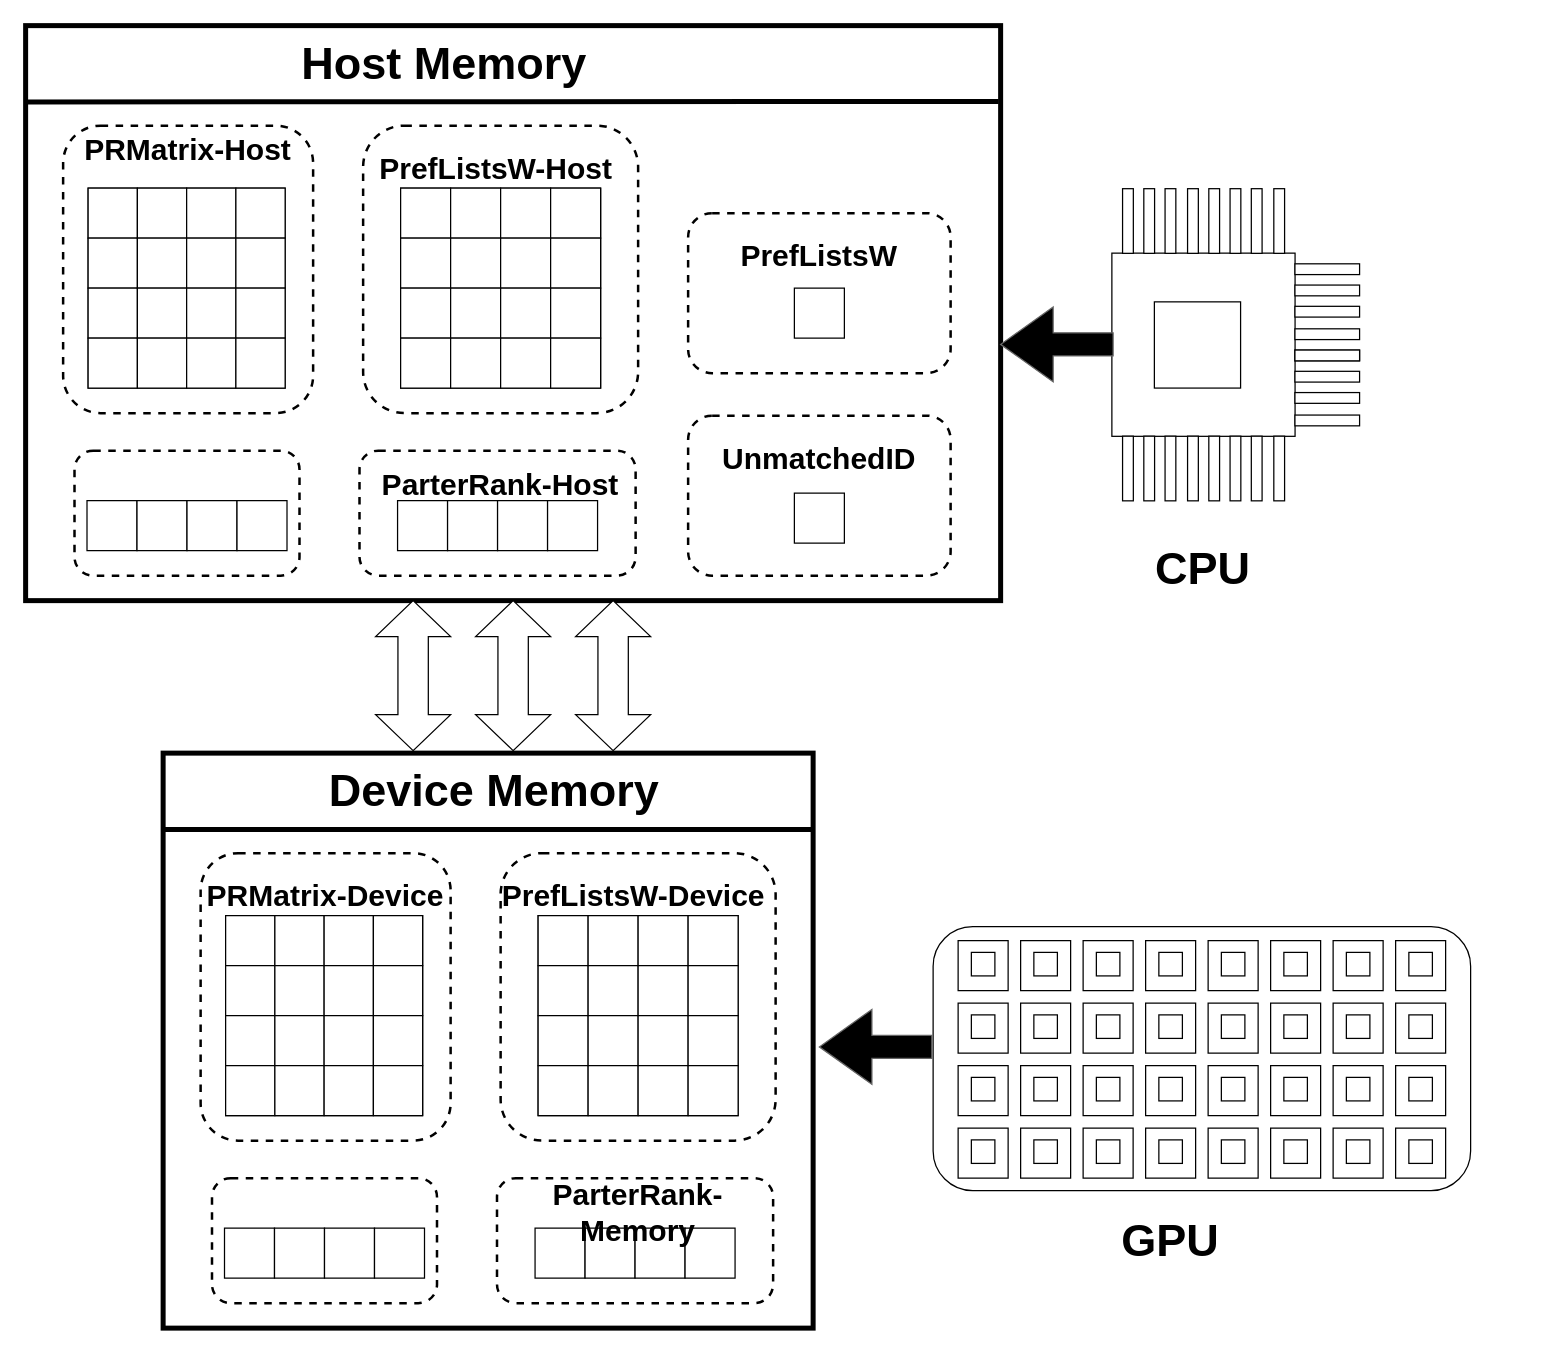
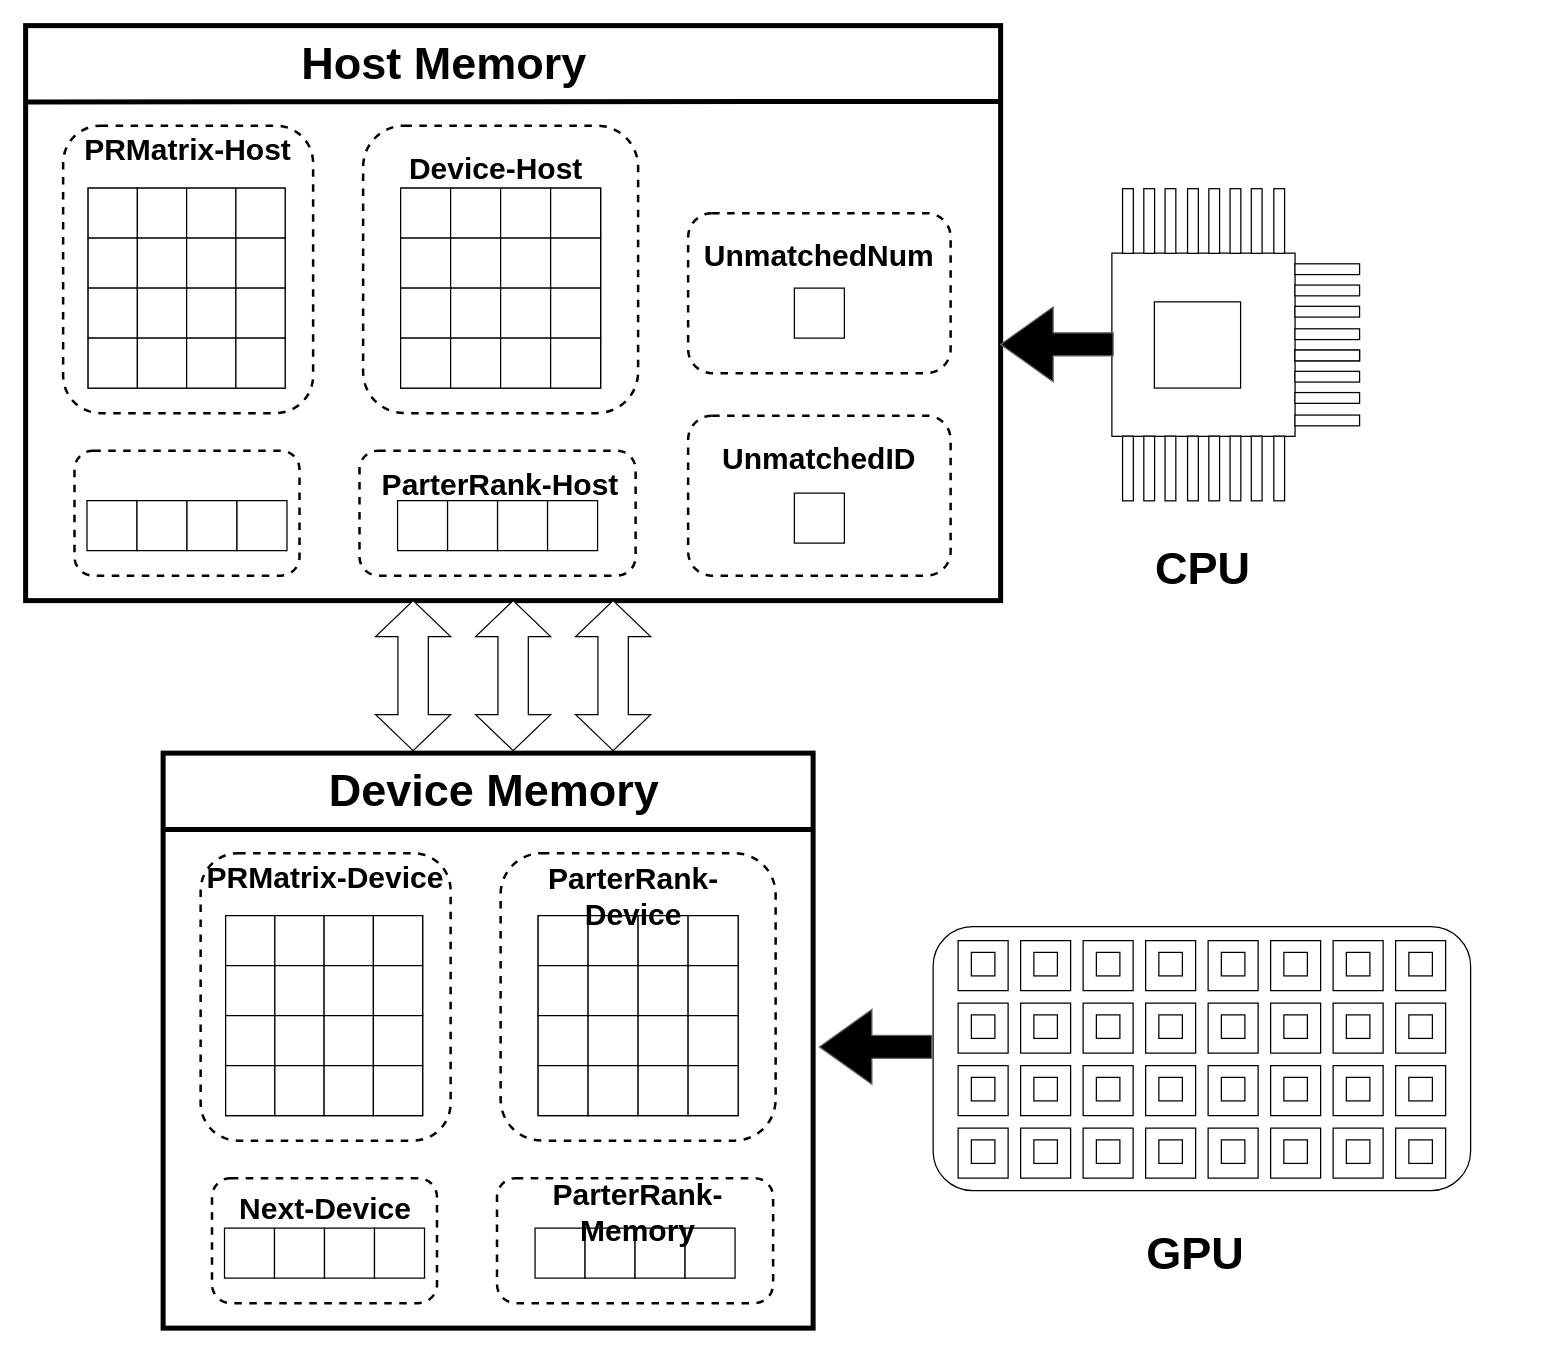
(496, 169) -> (496, 169)
(819, 257) -> (819, 257)
(326, 897) -> (326, 878)
(634, 897) -> (634, 897)
none -> (325, 1209)
(1171, 1241) -> (1196, 1253)
